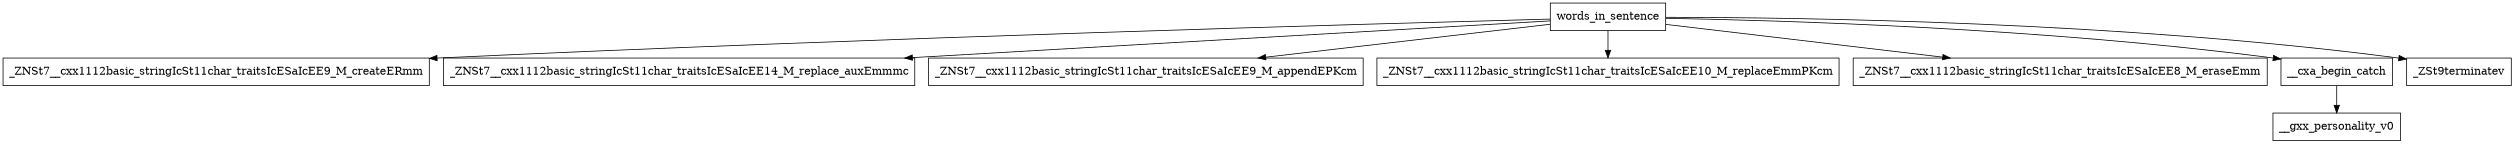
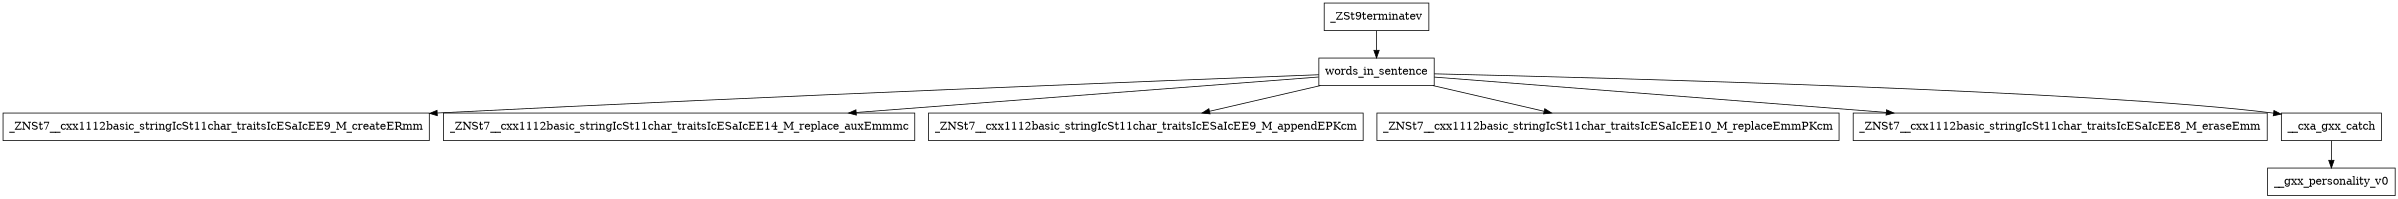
(2033, 27) -> (1377, 41)
(2337, 72) -> (2331, 127)
